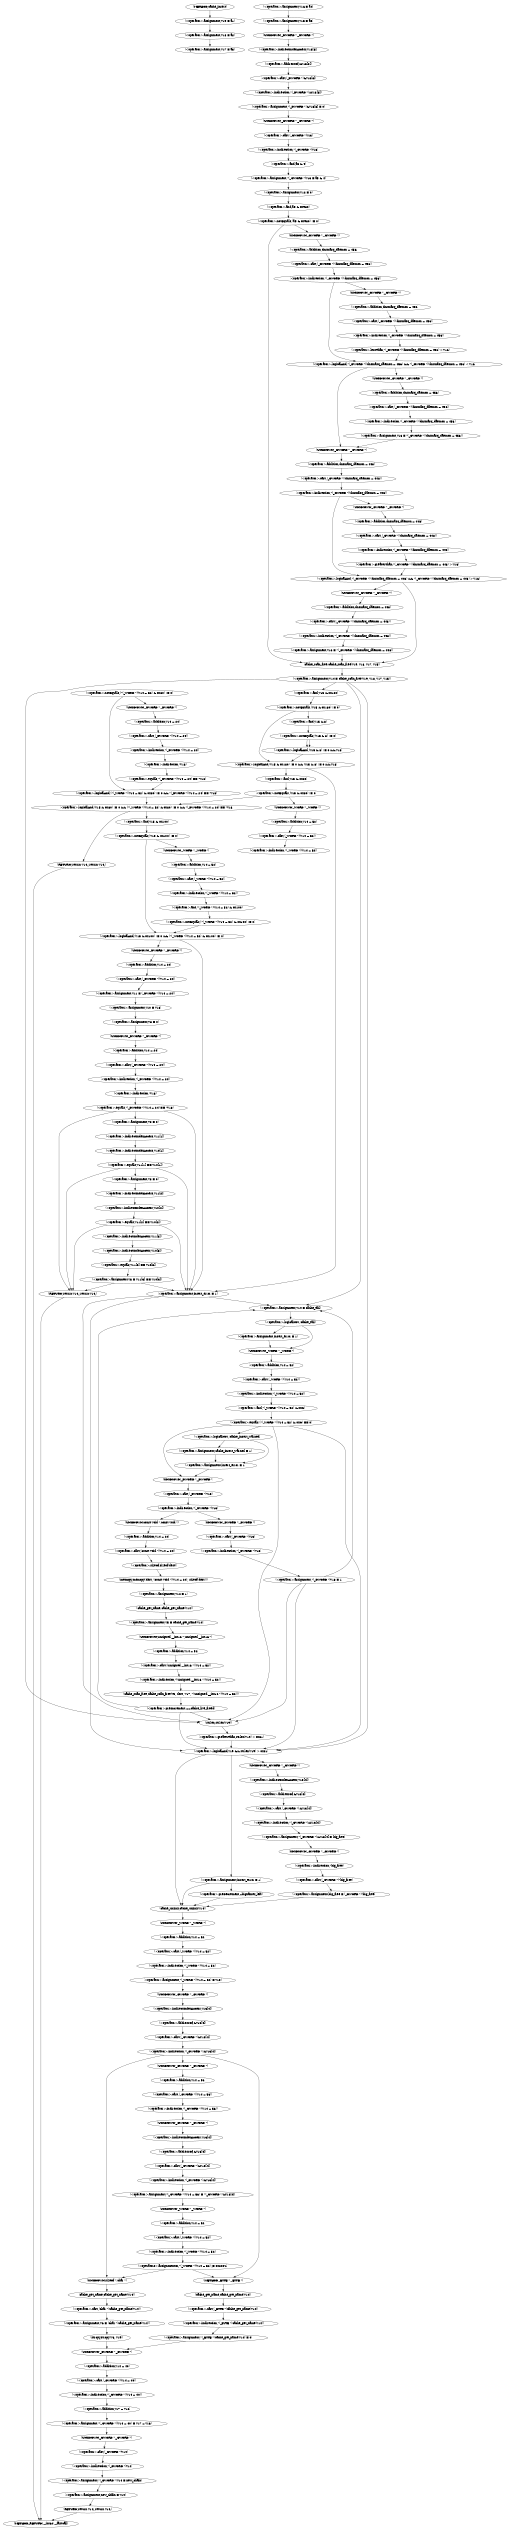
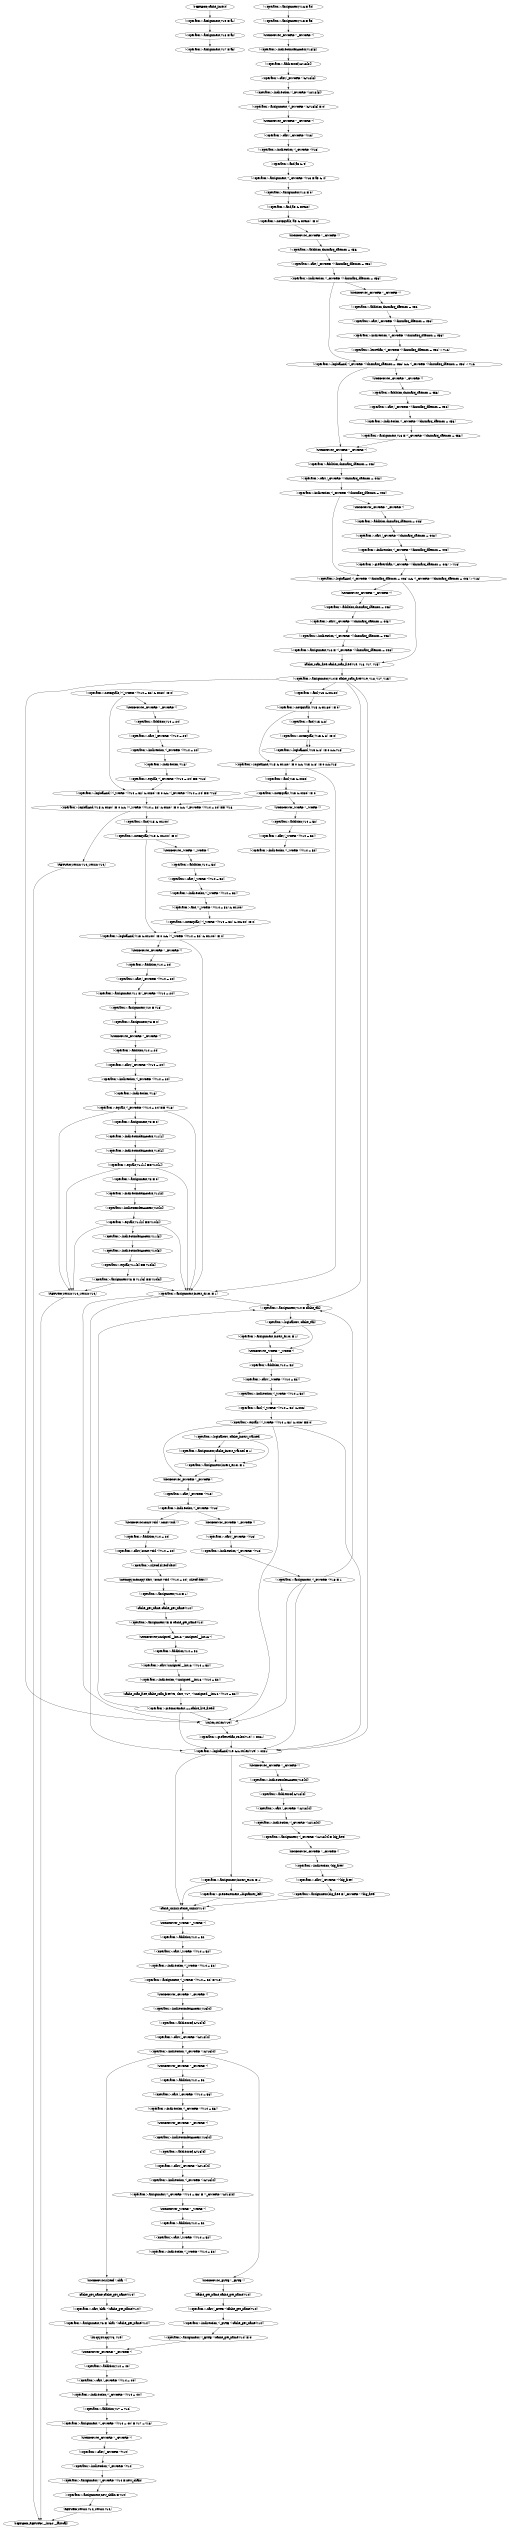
(268, 452) -> none
(183, 2266) -> none
(223, 2281) -> (223, 2281)
